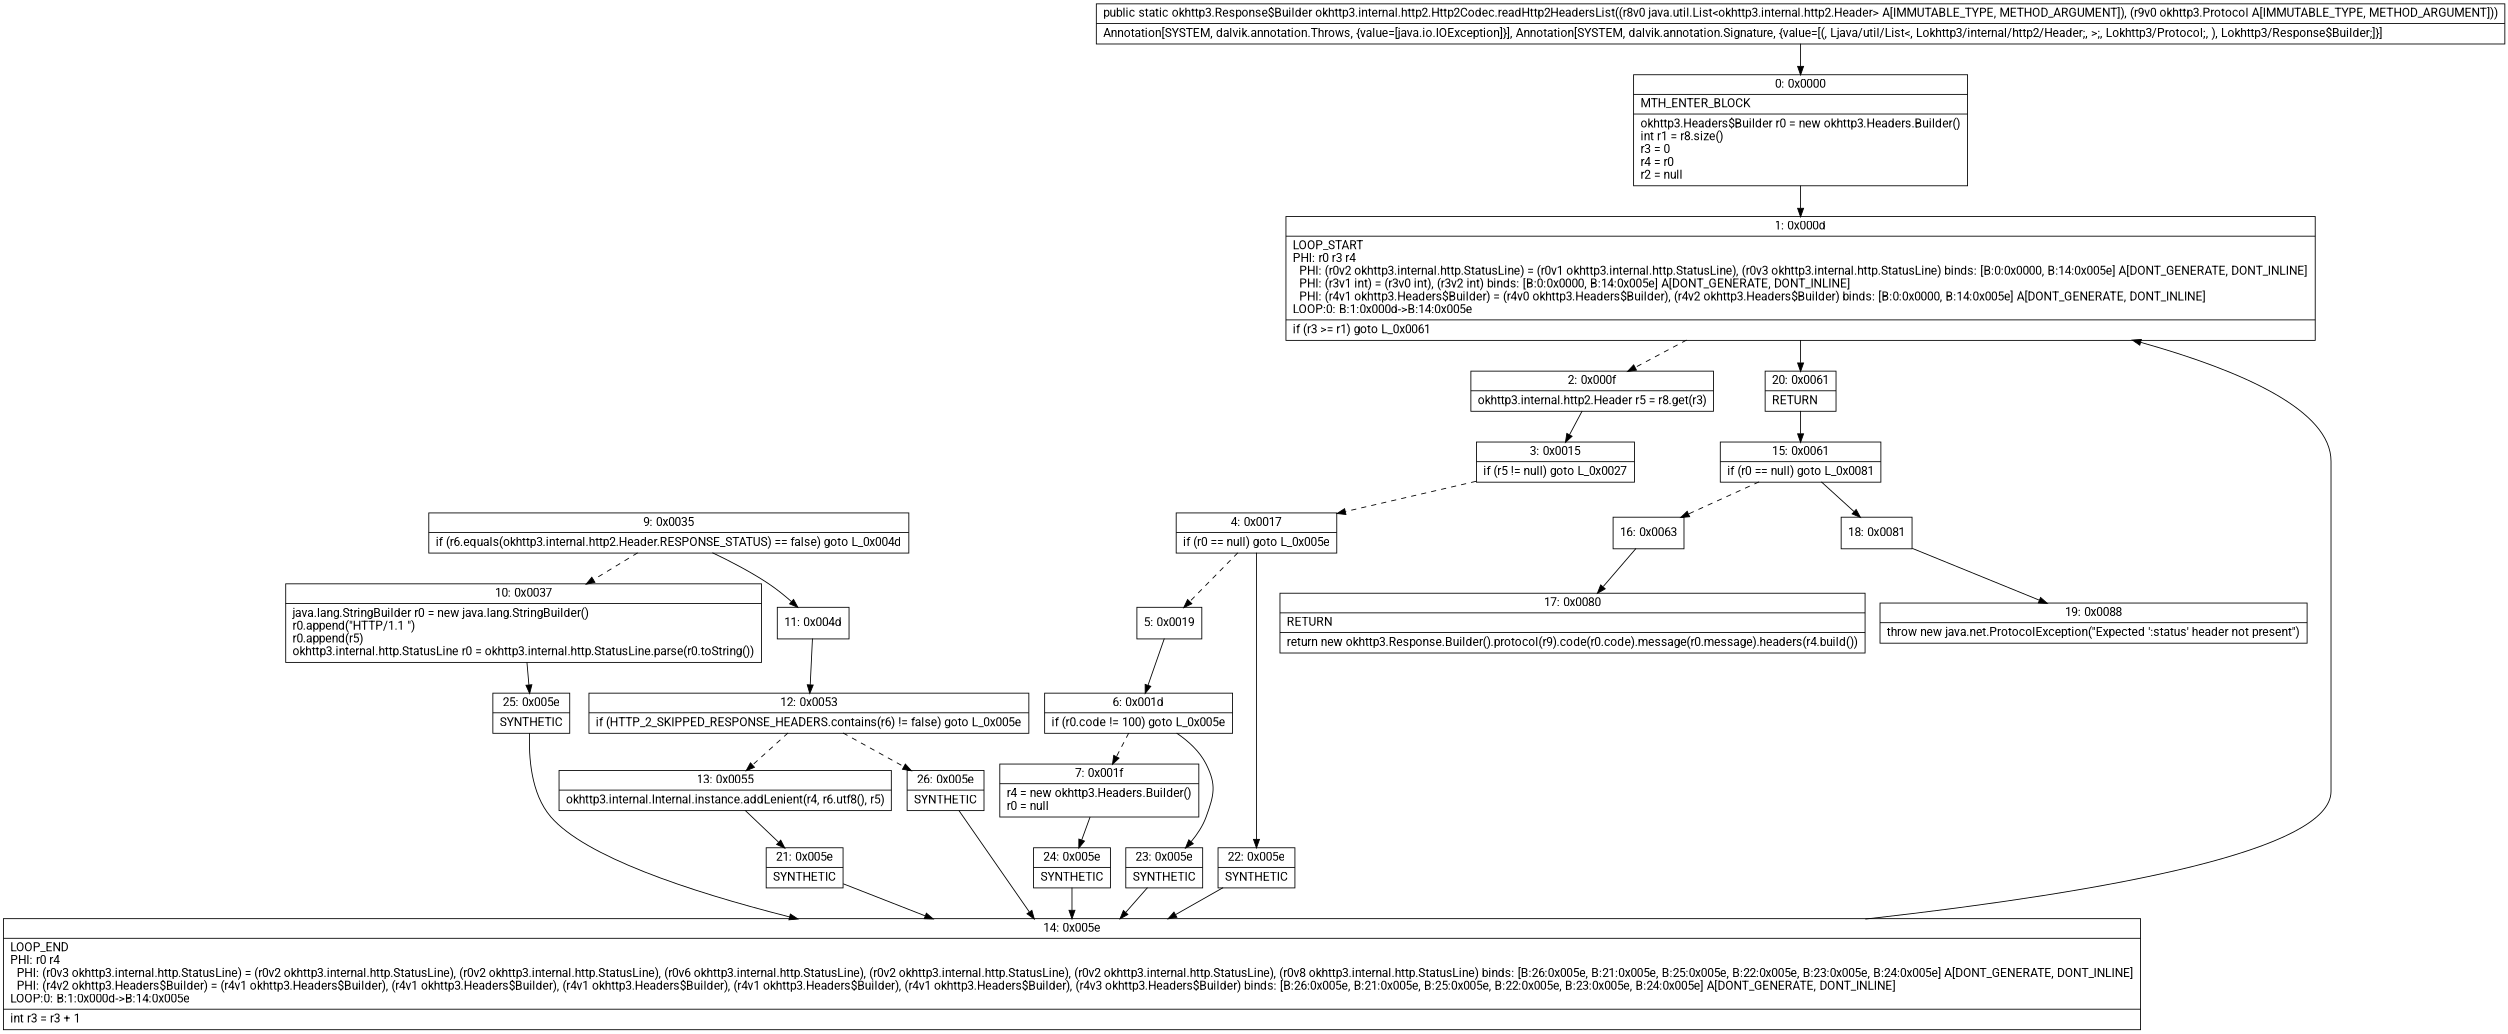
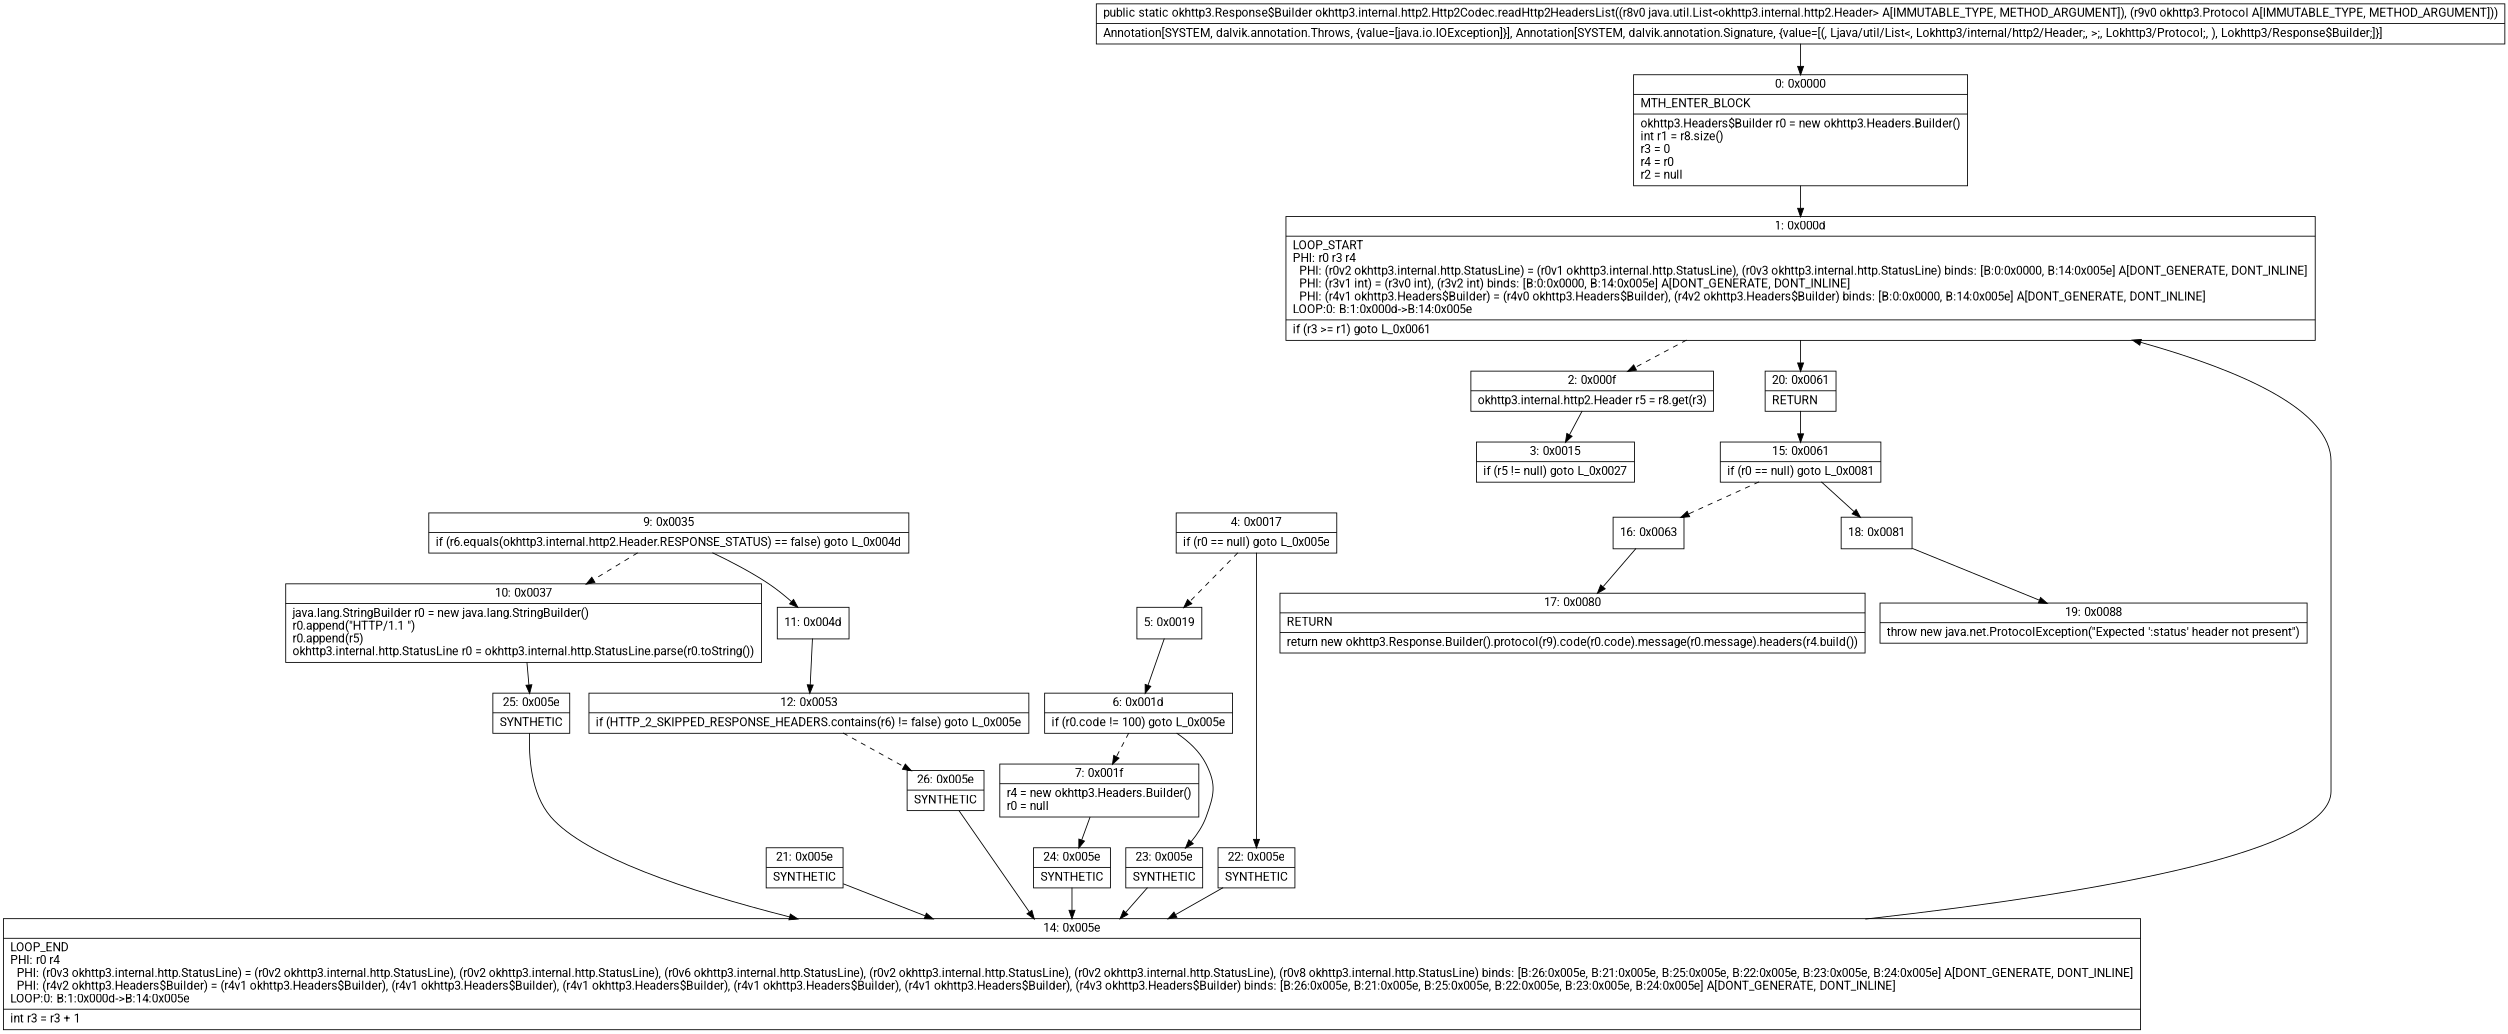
(1411, 496) -> none
(725, 791) -> none
